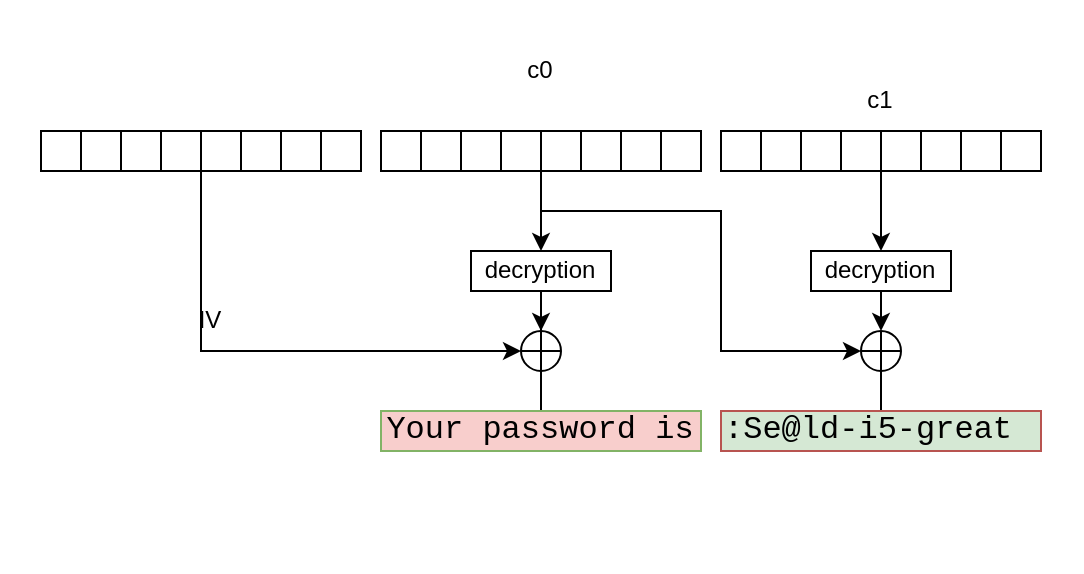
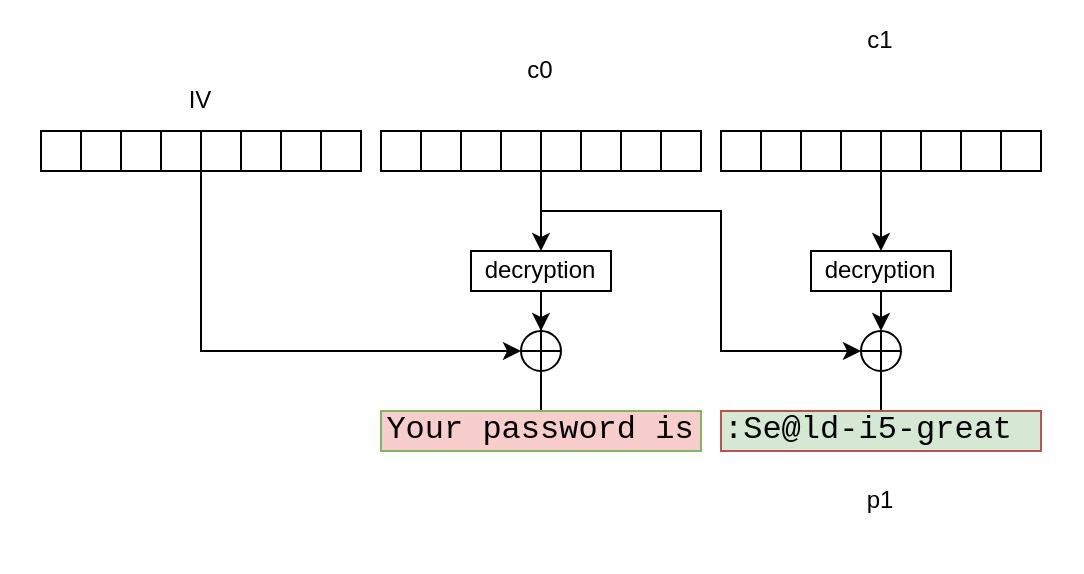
(881, 101) -> (881, 41)
(211, 321) -> (201, 101)
none -> (881, 501)
